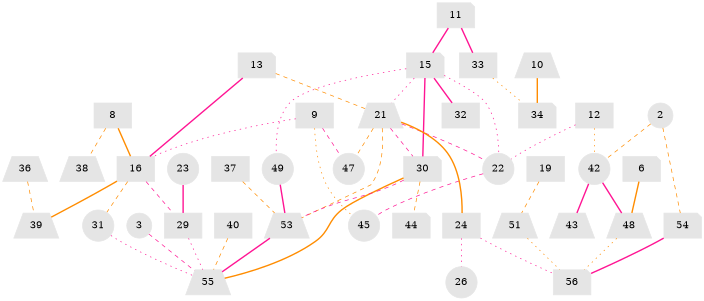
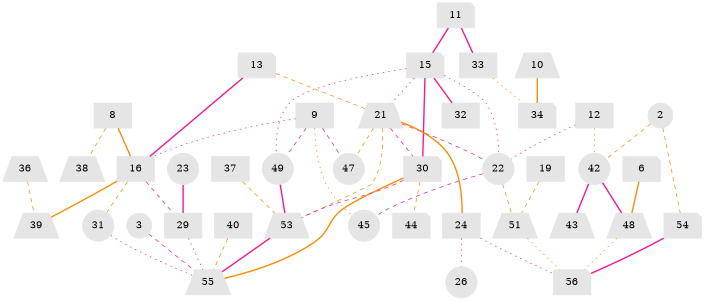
none -> (296, 142)
none -> (507, 199)
